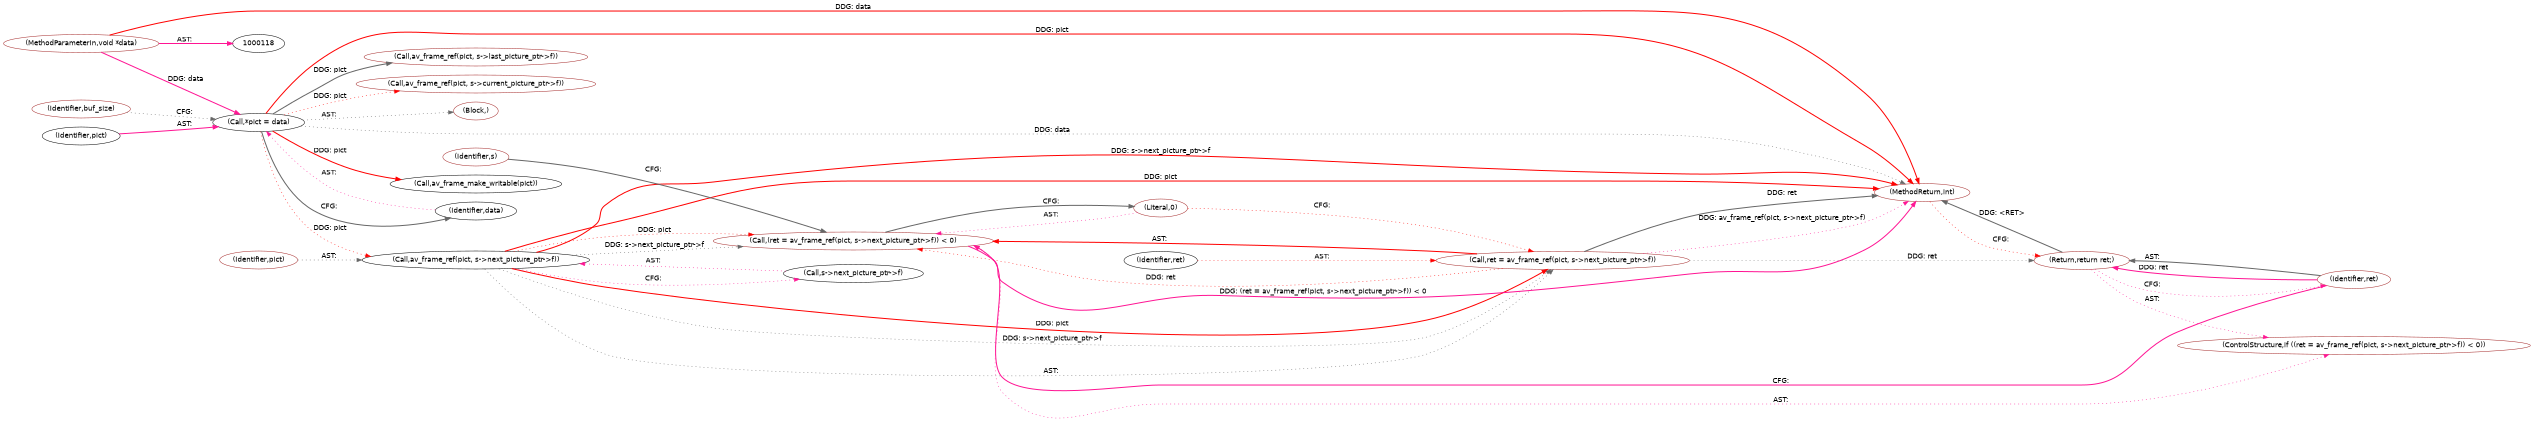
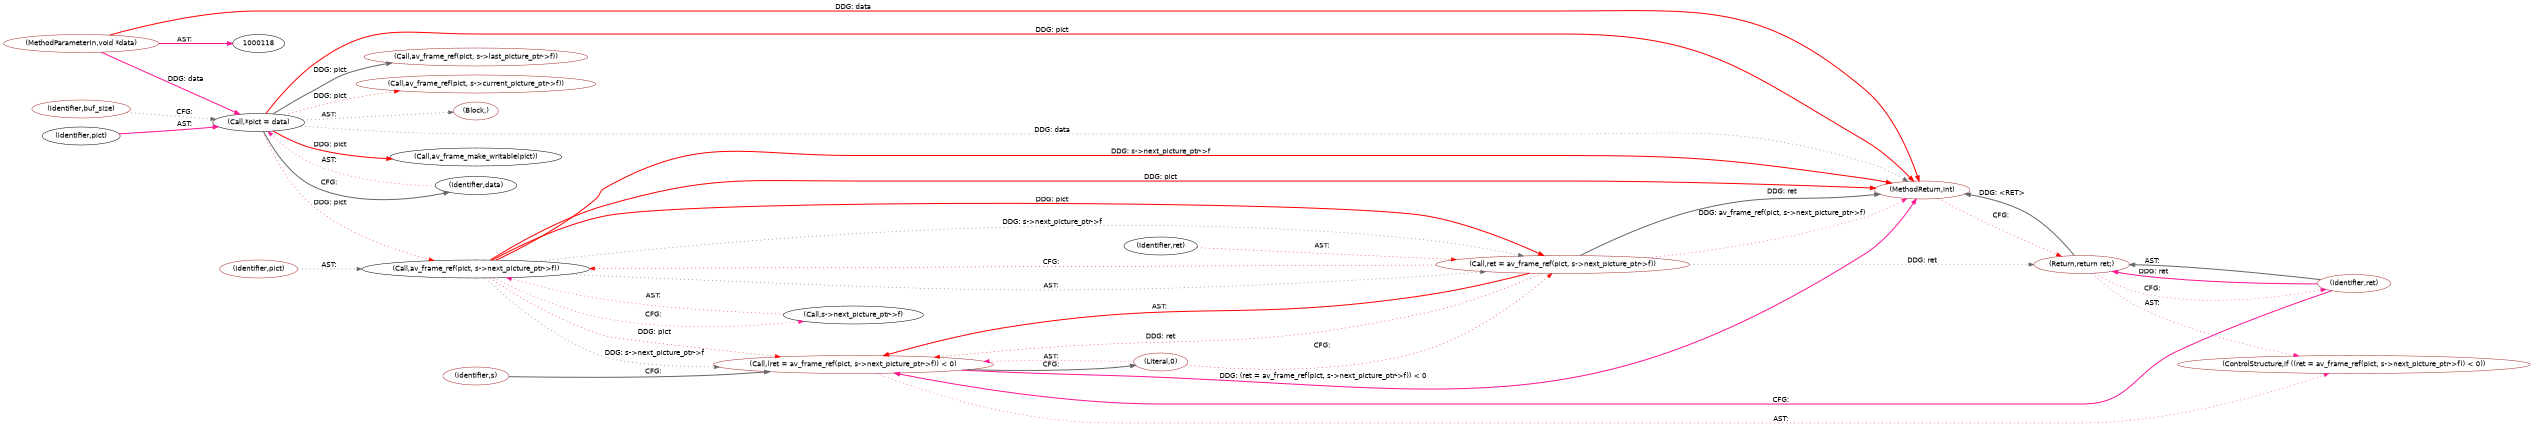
none -> (1015, 267)
